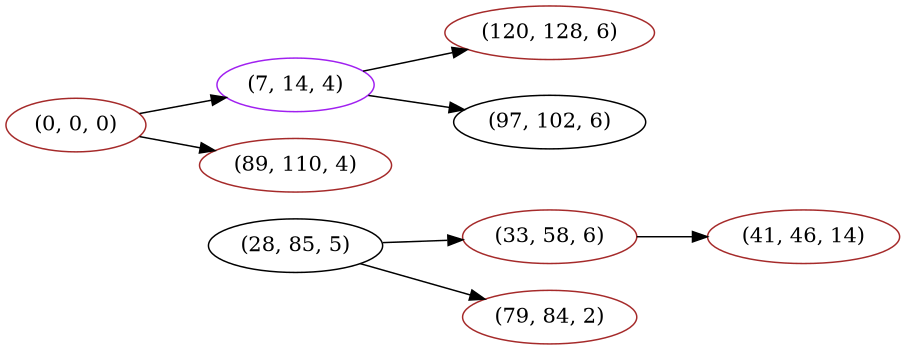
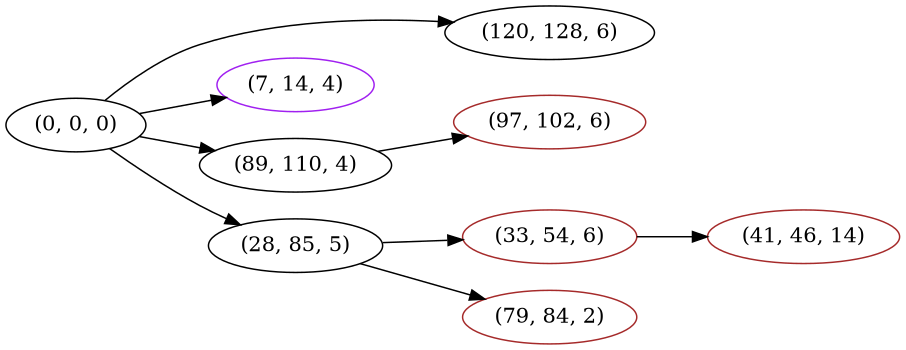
(550, 33) -> (550, 33)
(408, 62) -> (263, 30)
(409, 101) -> (415, 145)
(550, 122) -> (550, 122)
(76, 125) -> (76, 125)
(296, 165) -> (296, 165)
none -> (166, 186)
(550, 237) -> (550, 237)
